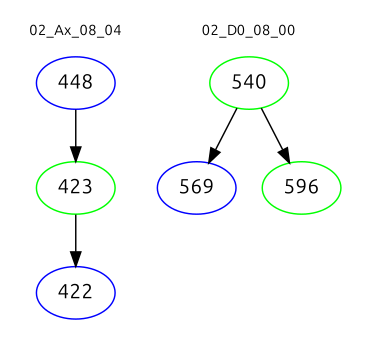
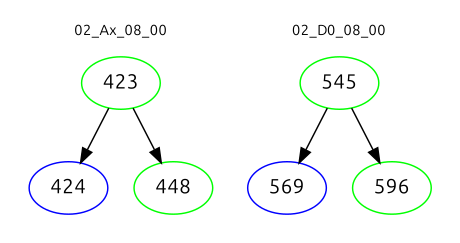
(76, 31) -> (121, 31)
(76, 83) -> (173, 188)
(249, 83) -> (339, 83)
(76, 128) -> (144, 129)
(76, 293) -> (68, 188)
